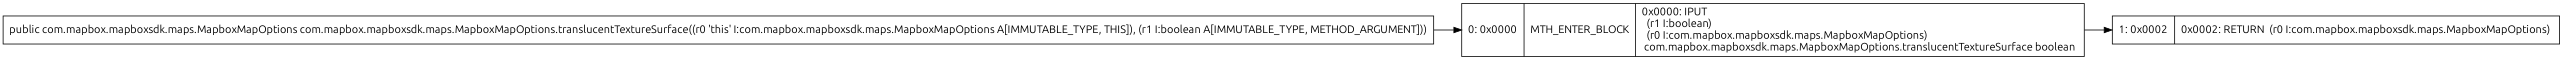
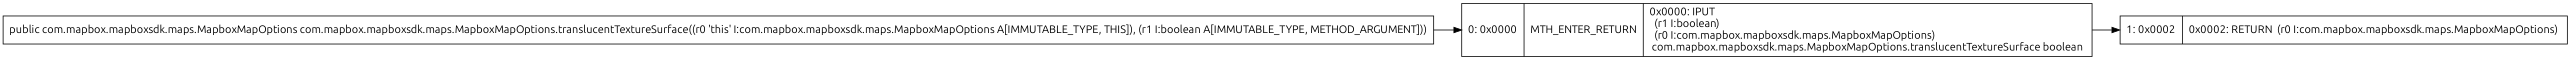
(1580, 30) -> (1584, 30)
